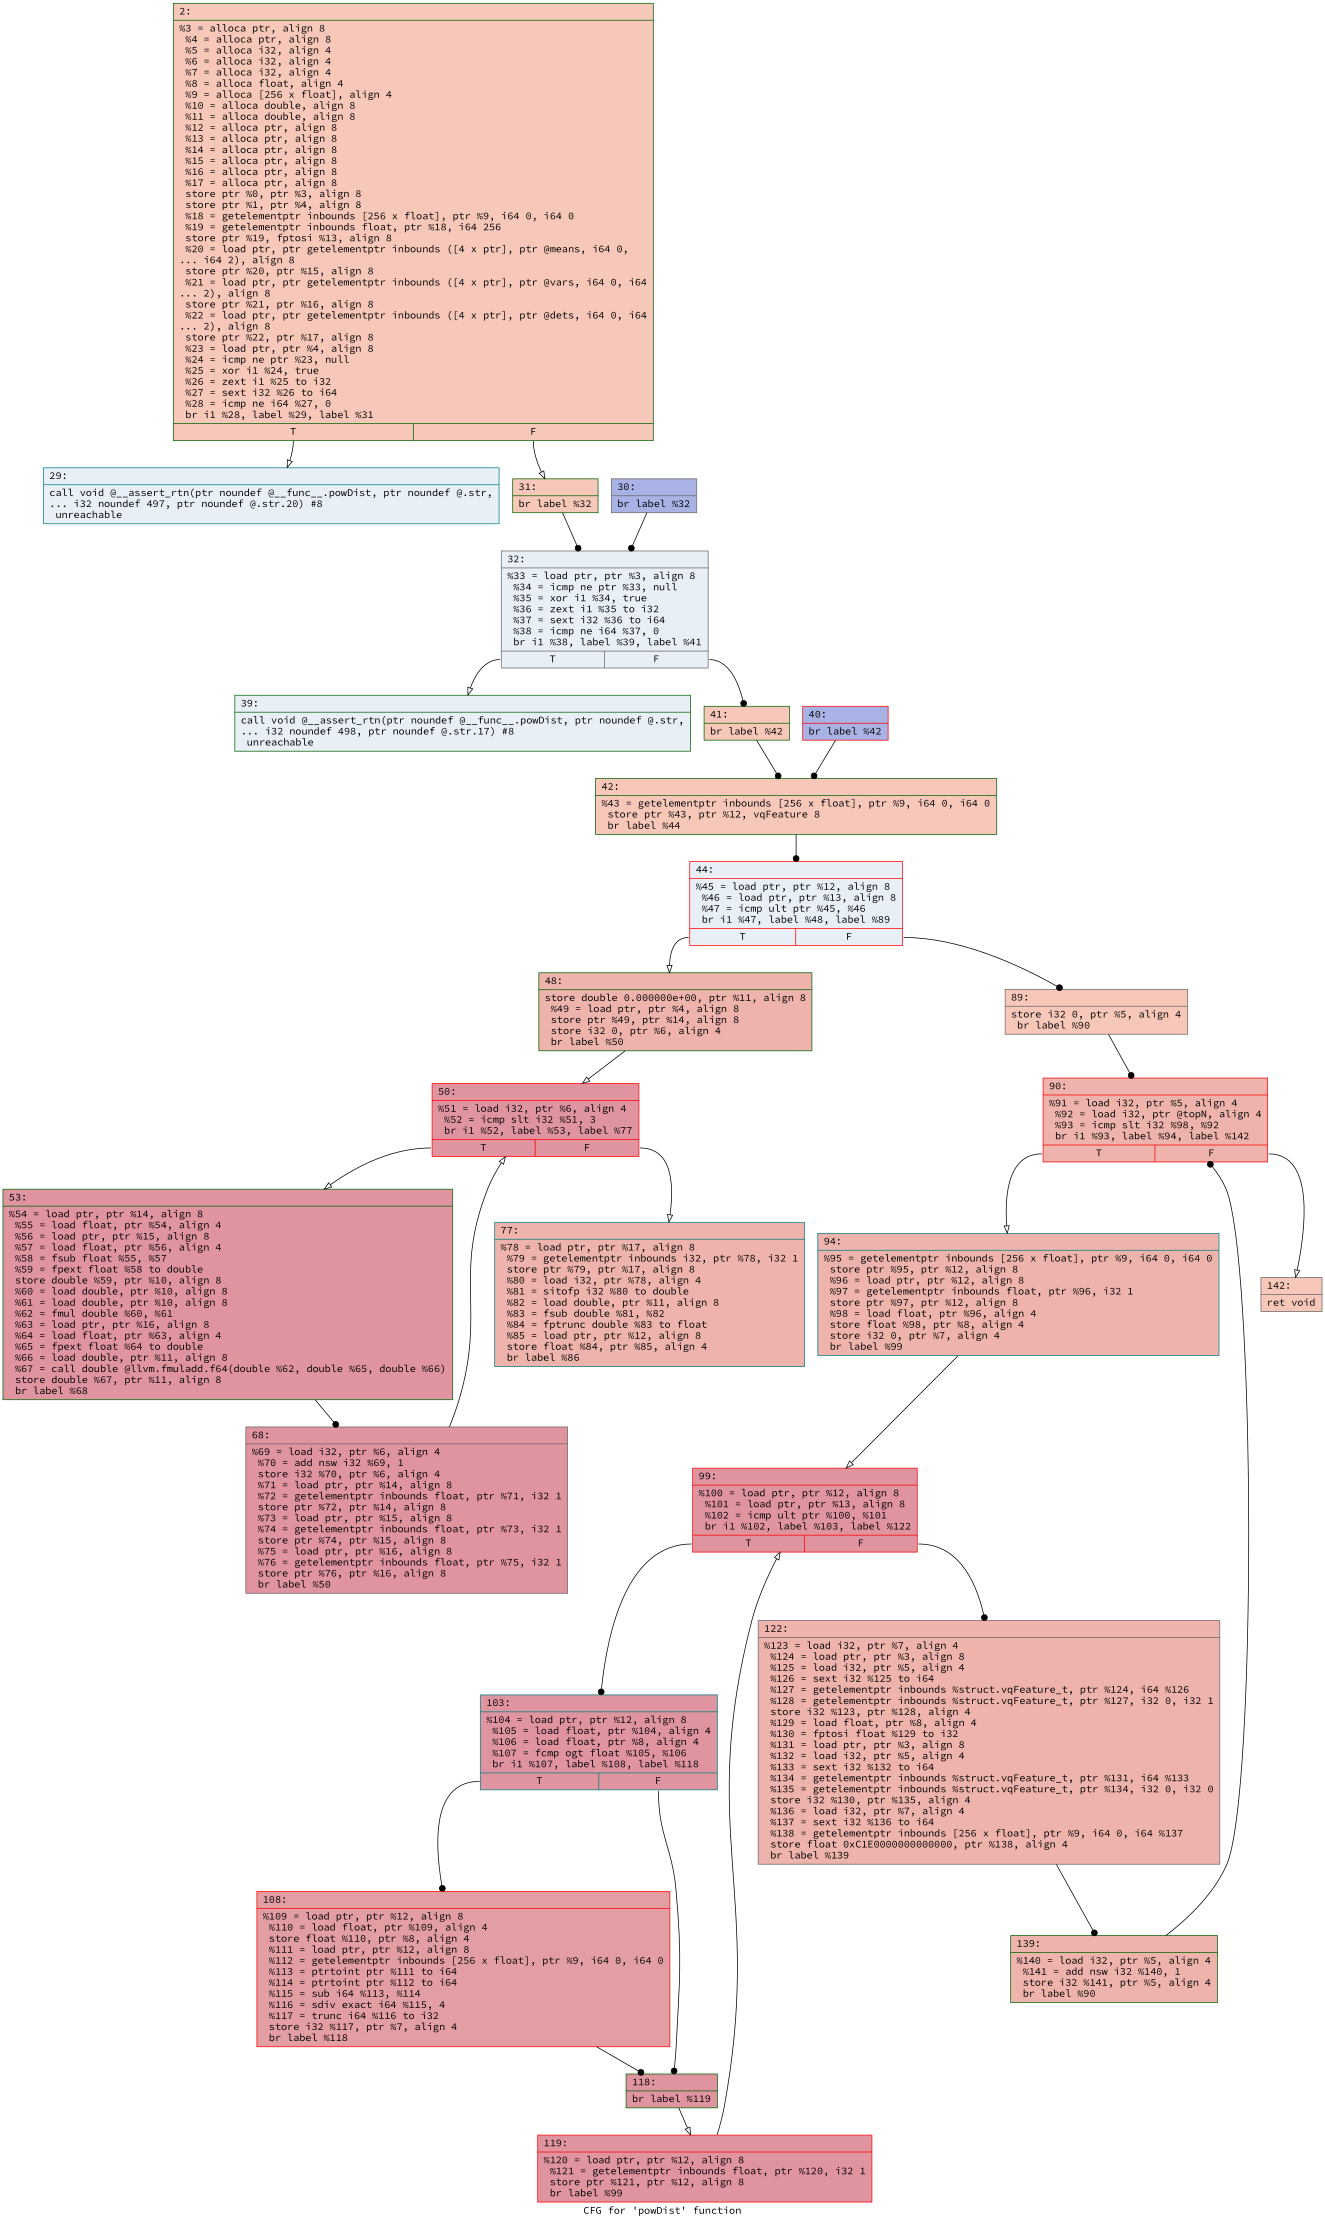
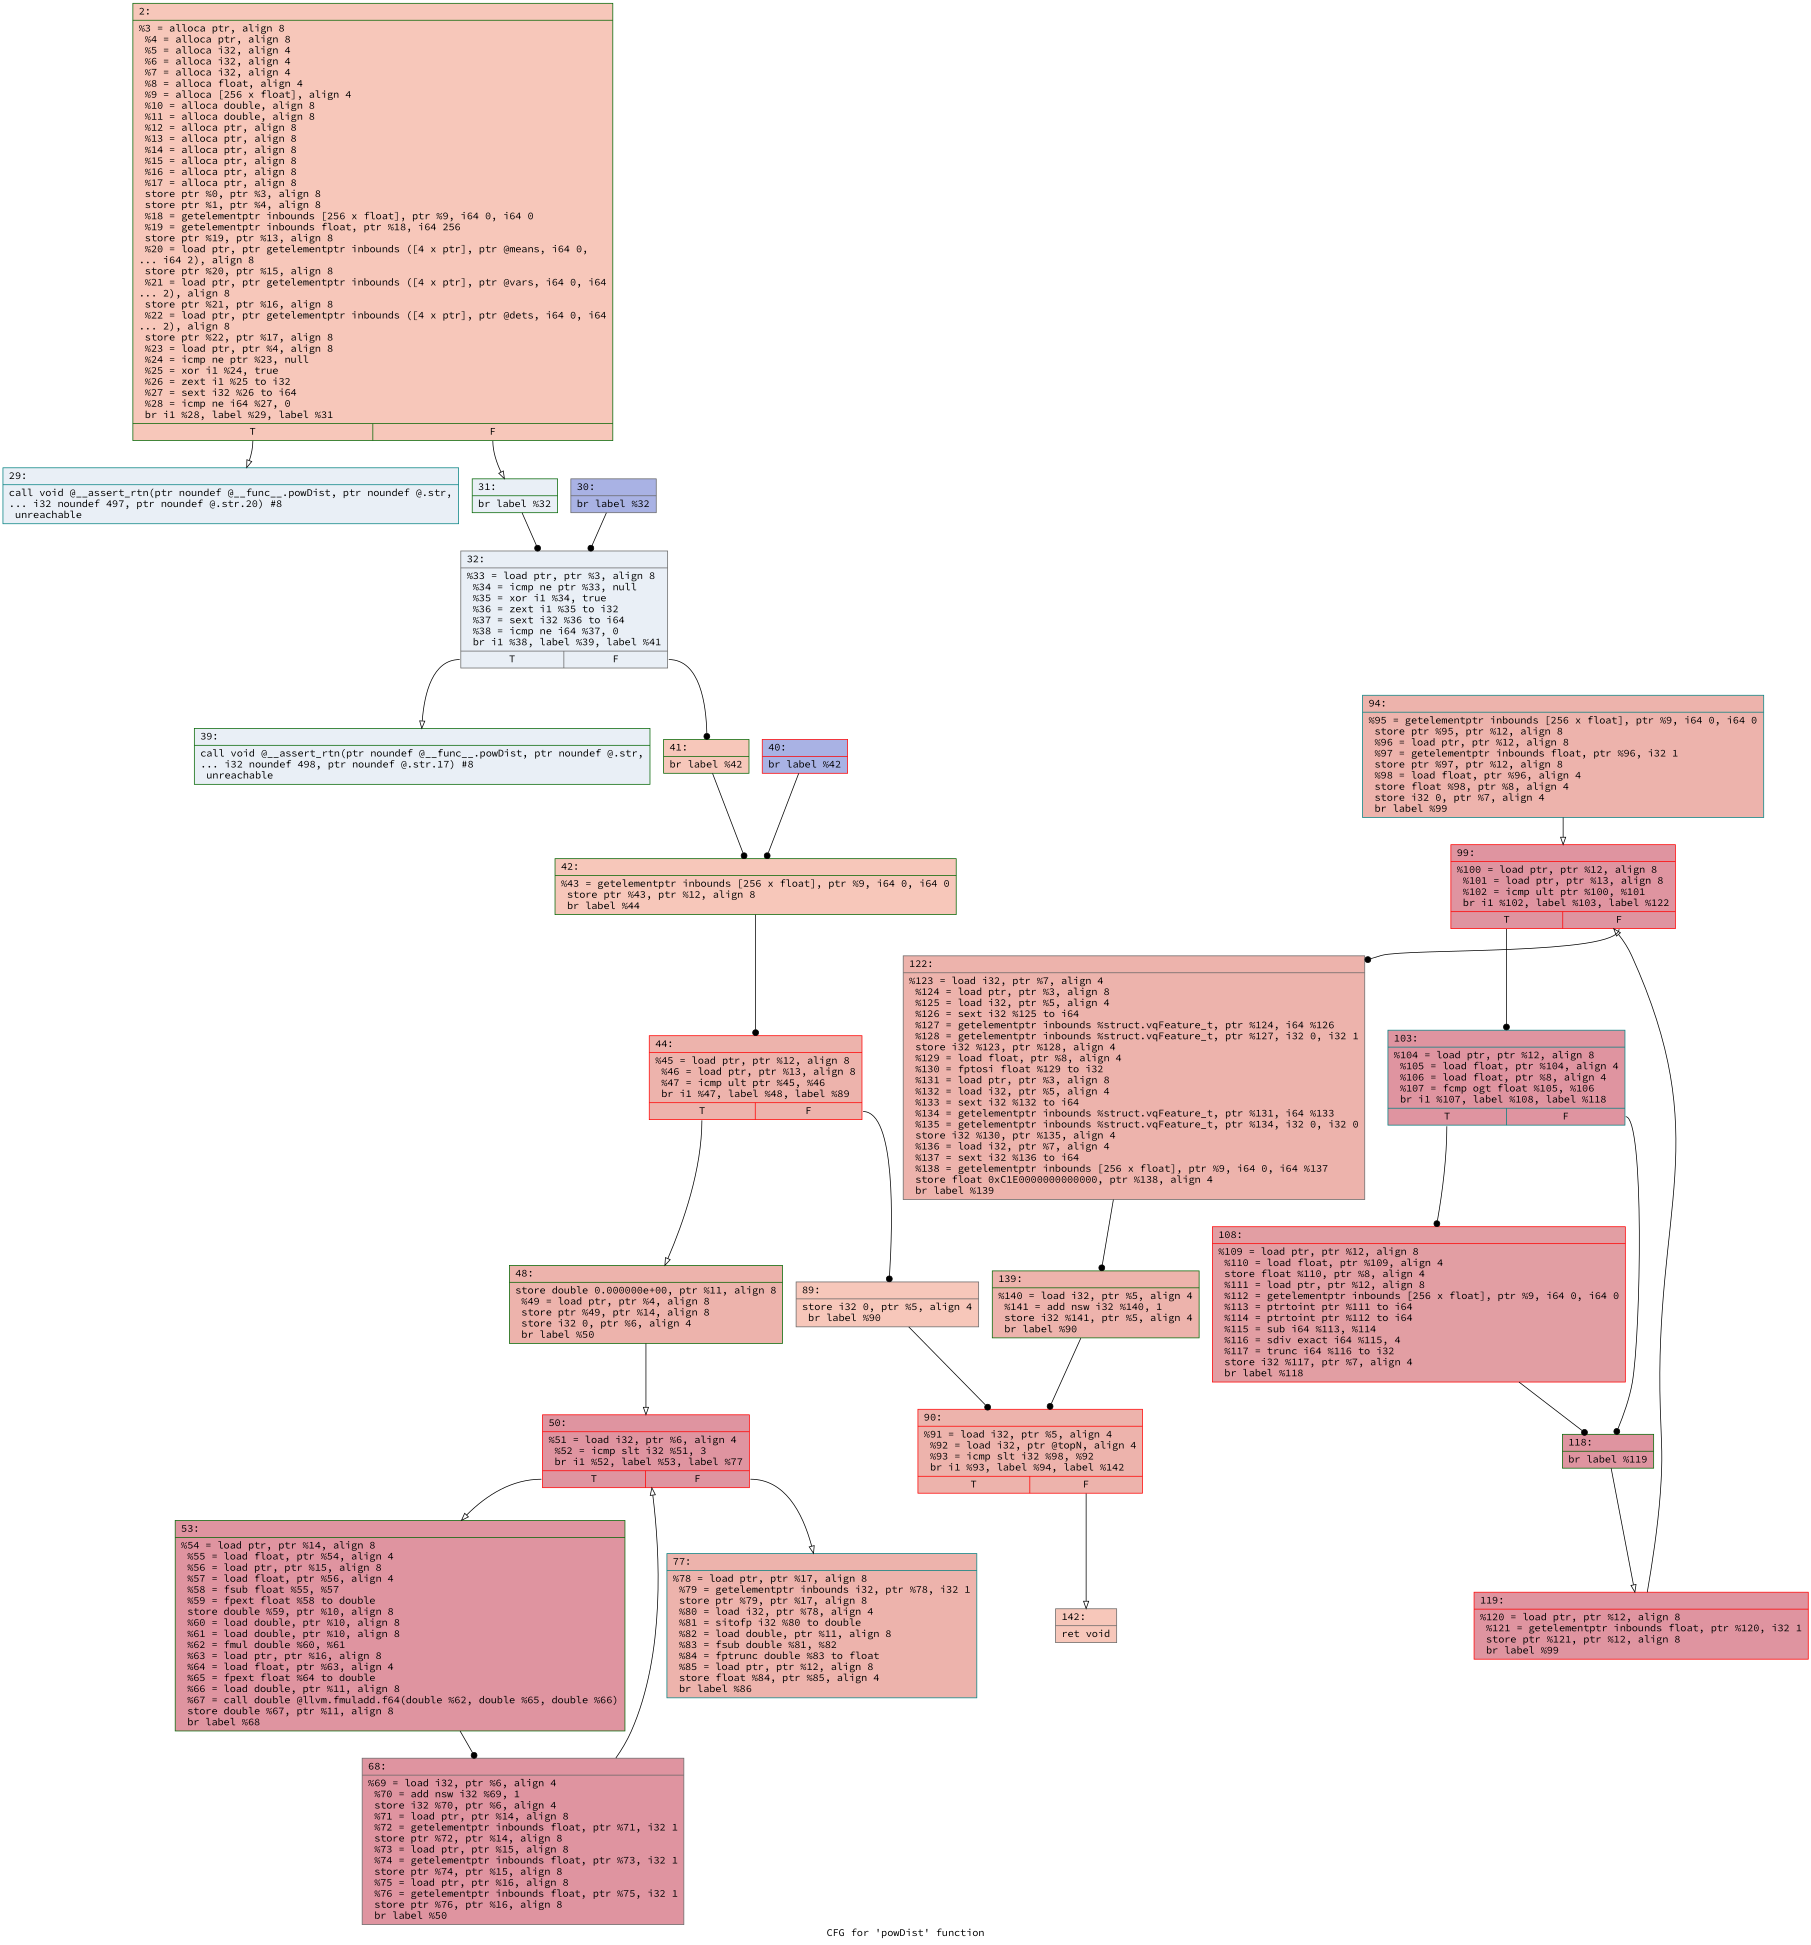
(286, 238) -> (236, 238)
(555, 496) -> (515, 496)
(711, 815) -> (658, 895)
(796, 904) -> (756, 1078)
(1010, 1181) -> none
